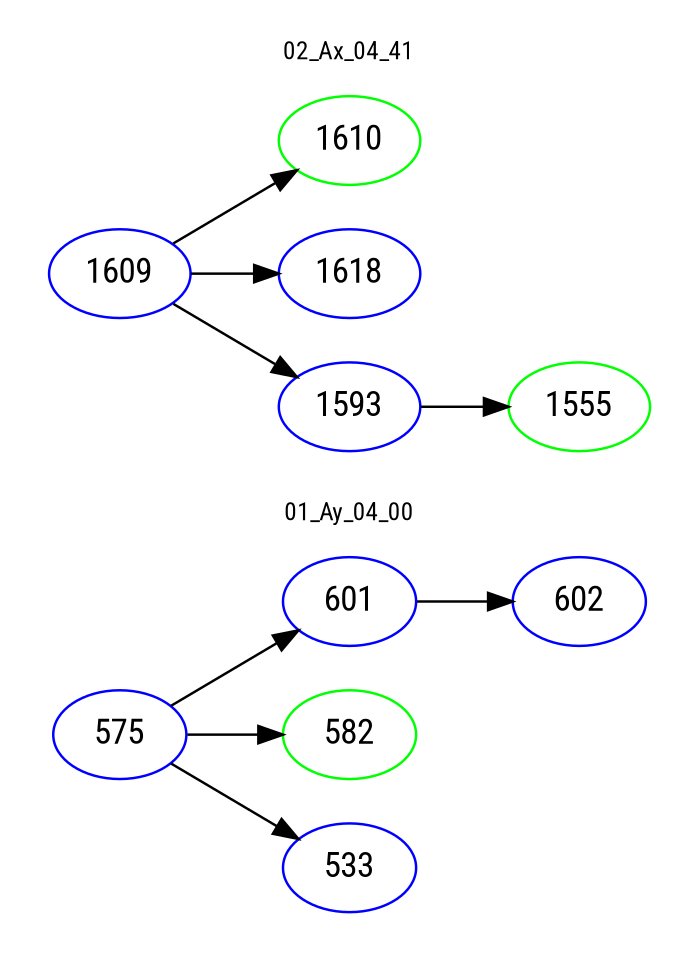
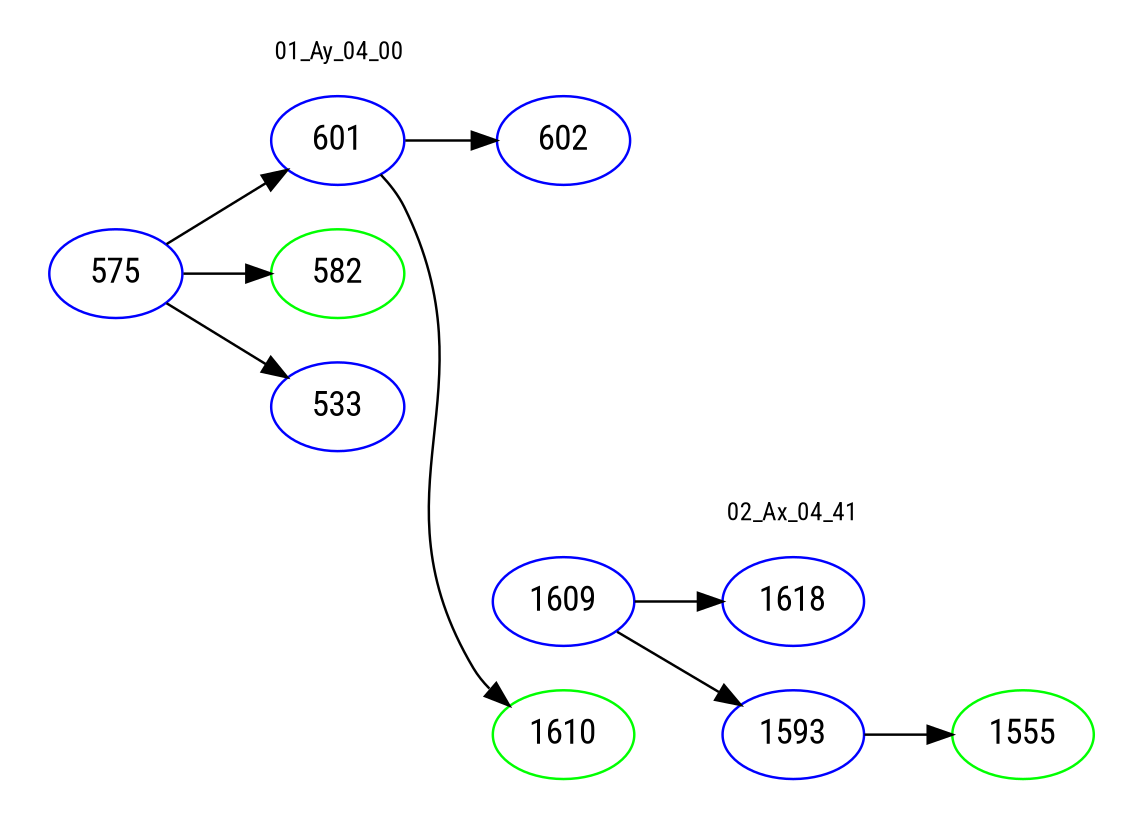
(224, 213) -> (434, 432)
